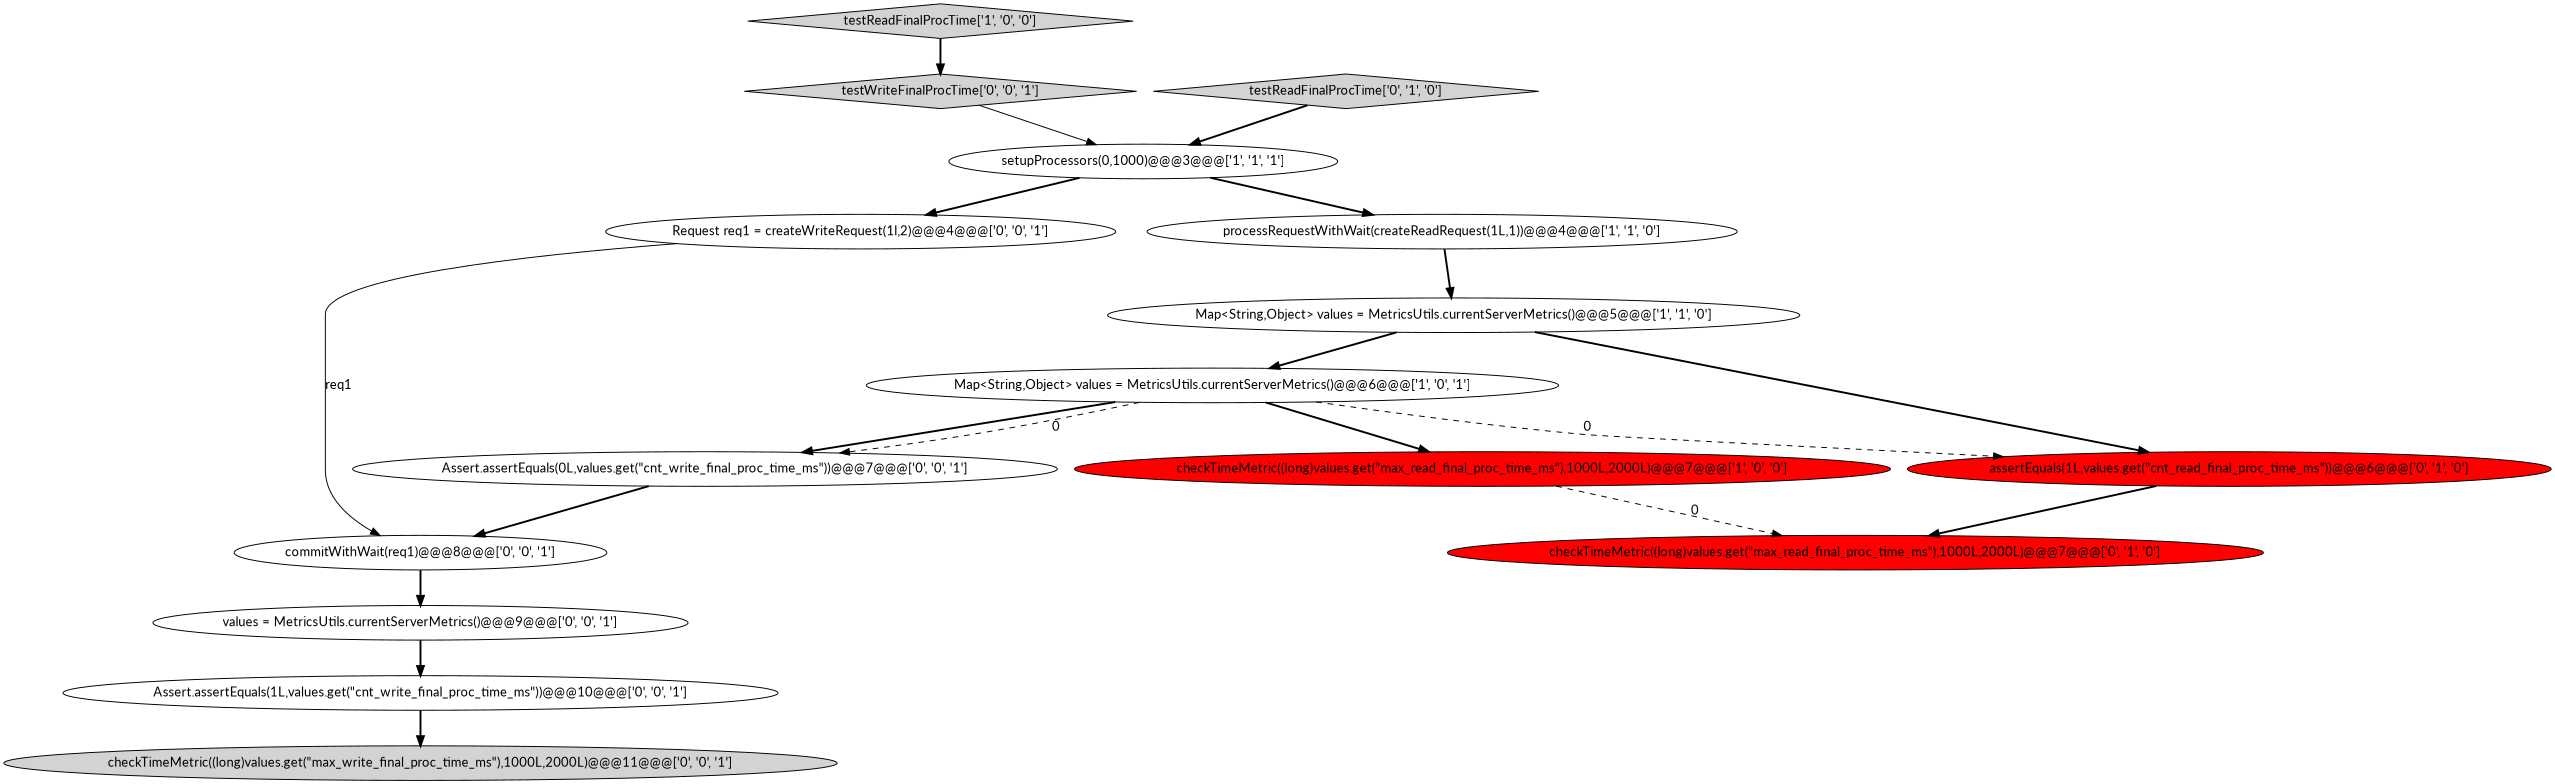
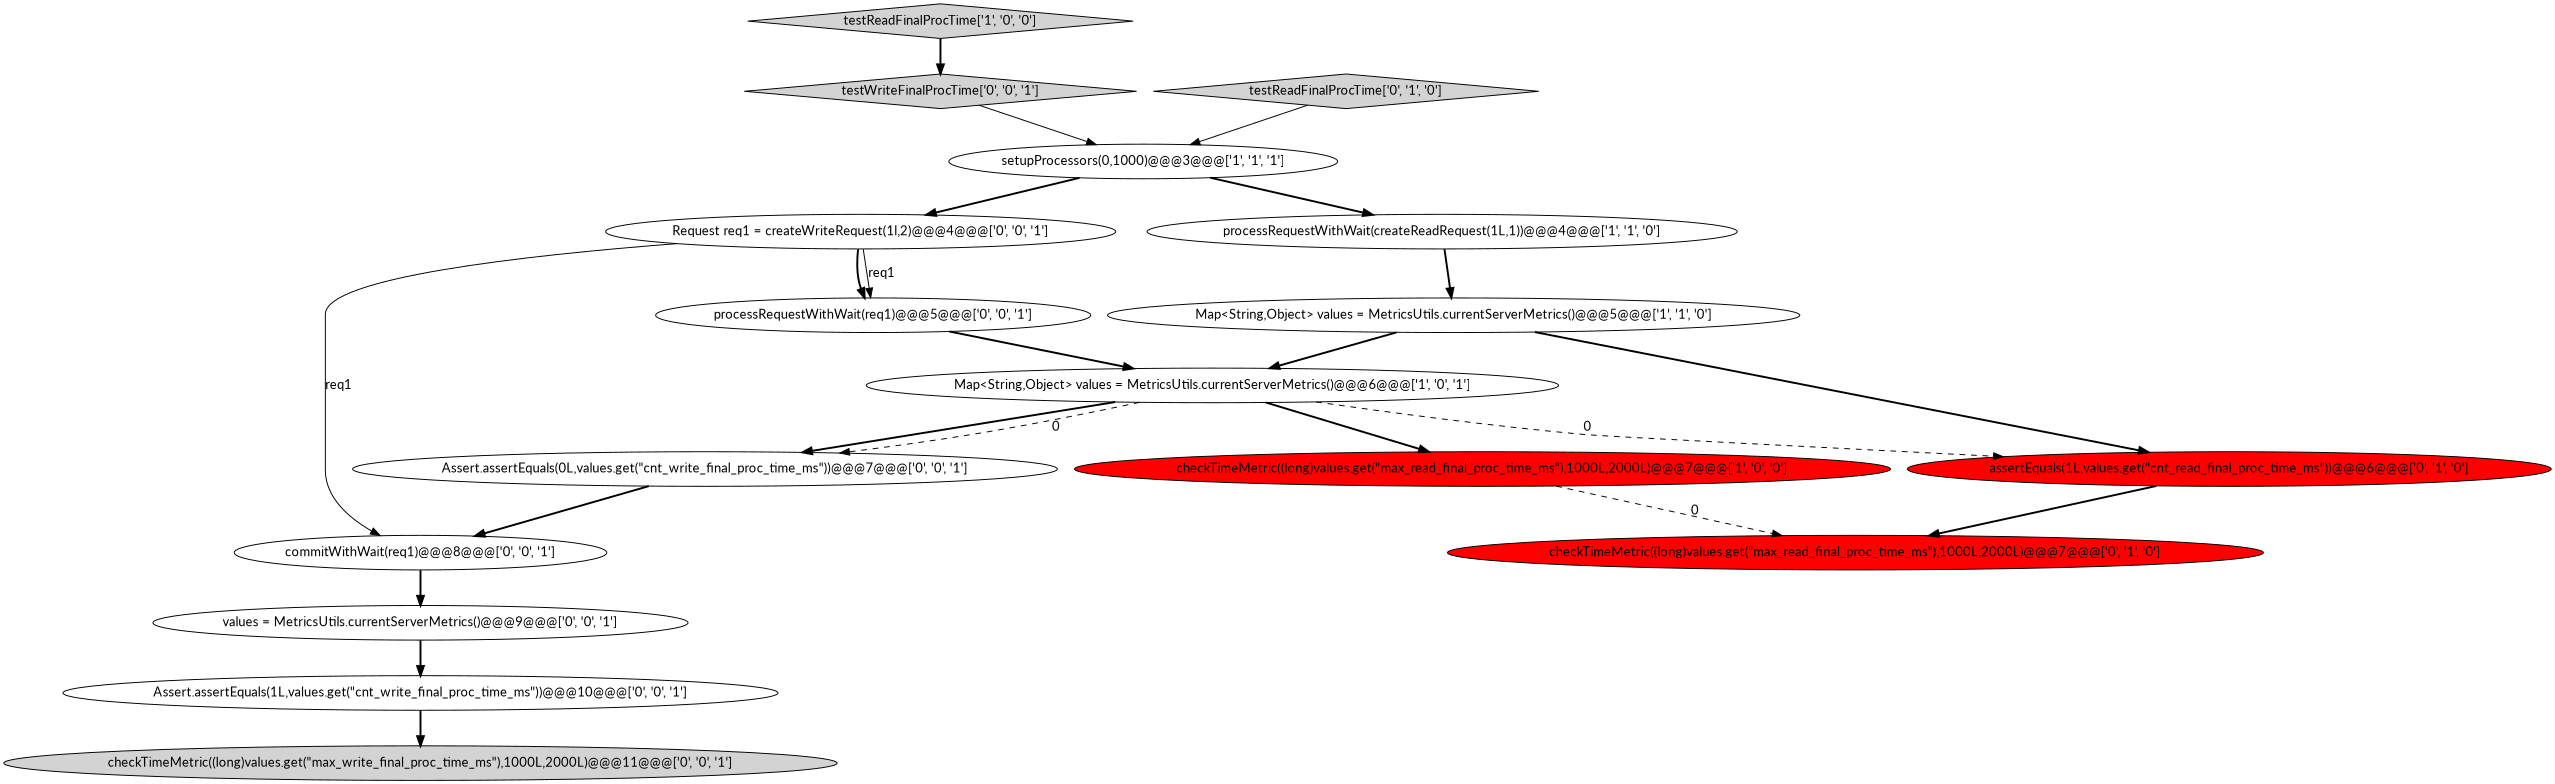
(1254, 123) -> (1254, 123)
none -> (873, 315)
